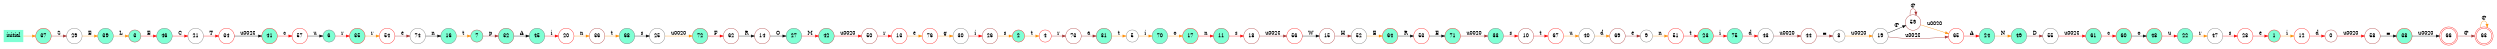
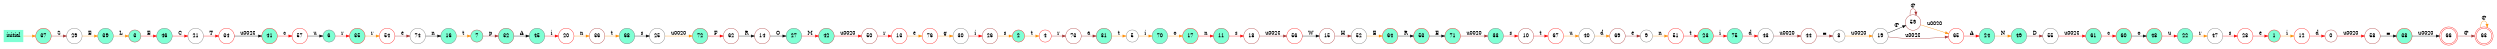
(1421, 36) -> (1421, 36)
